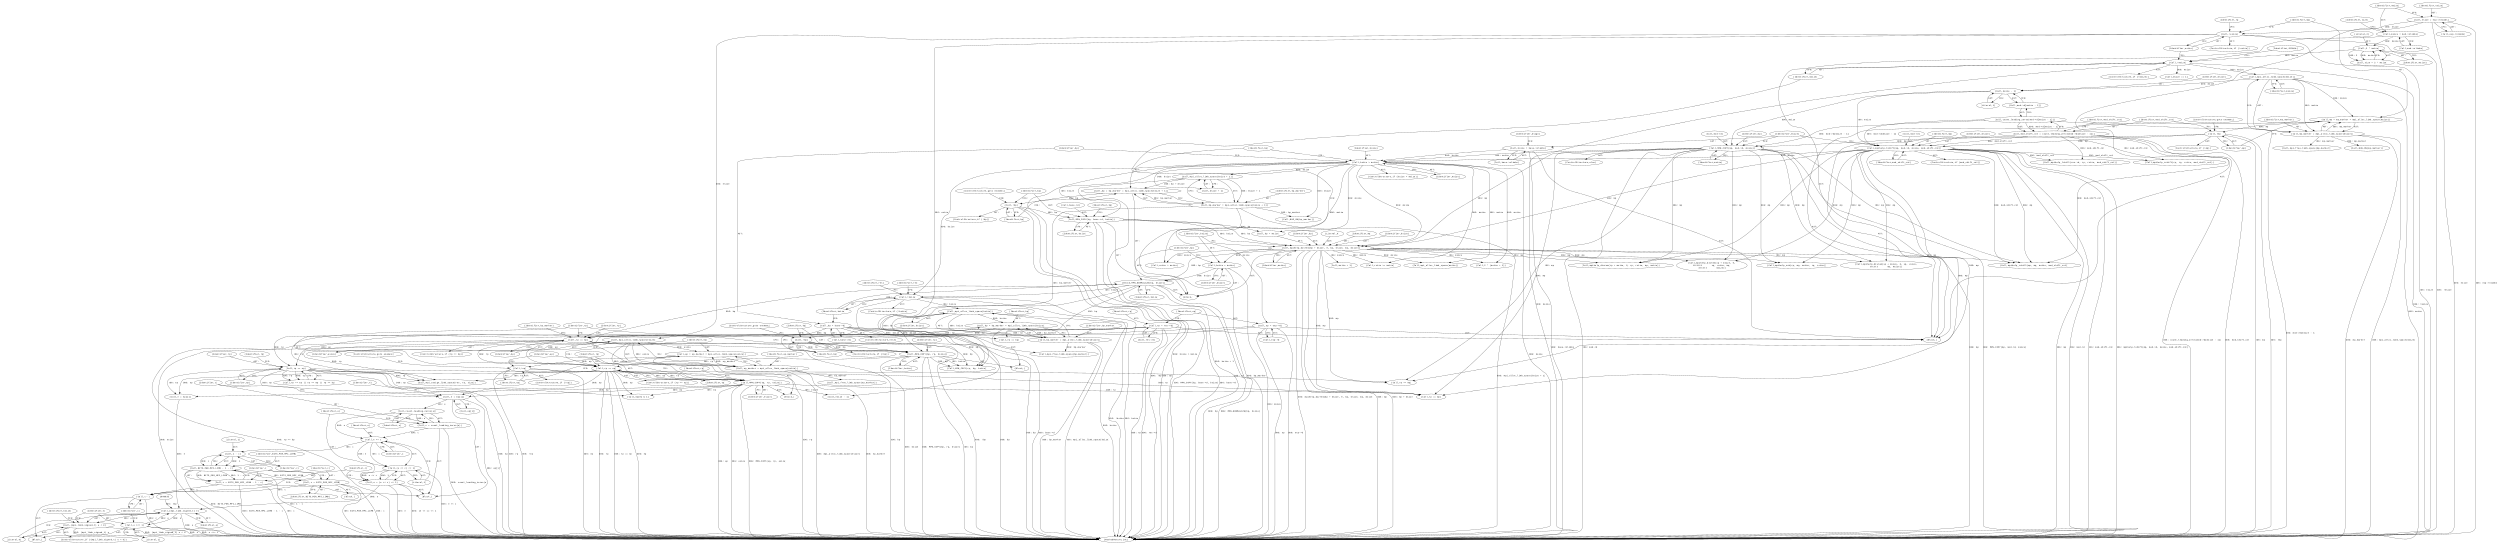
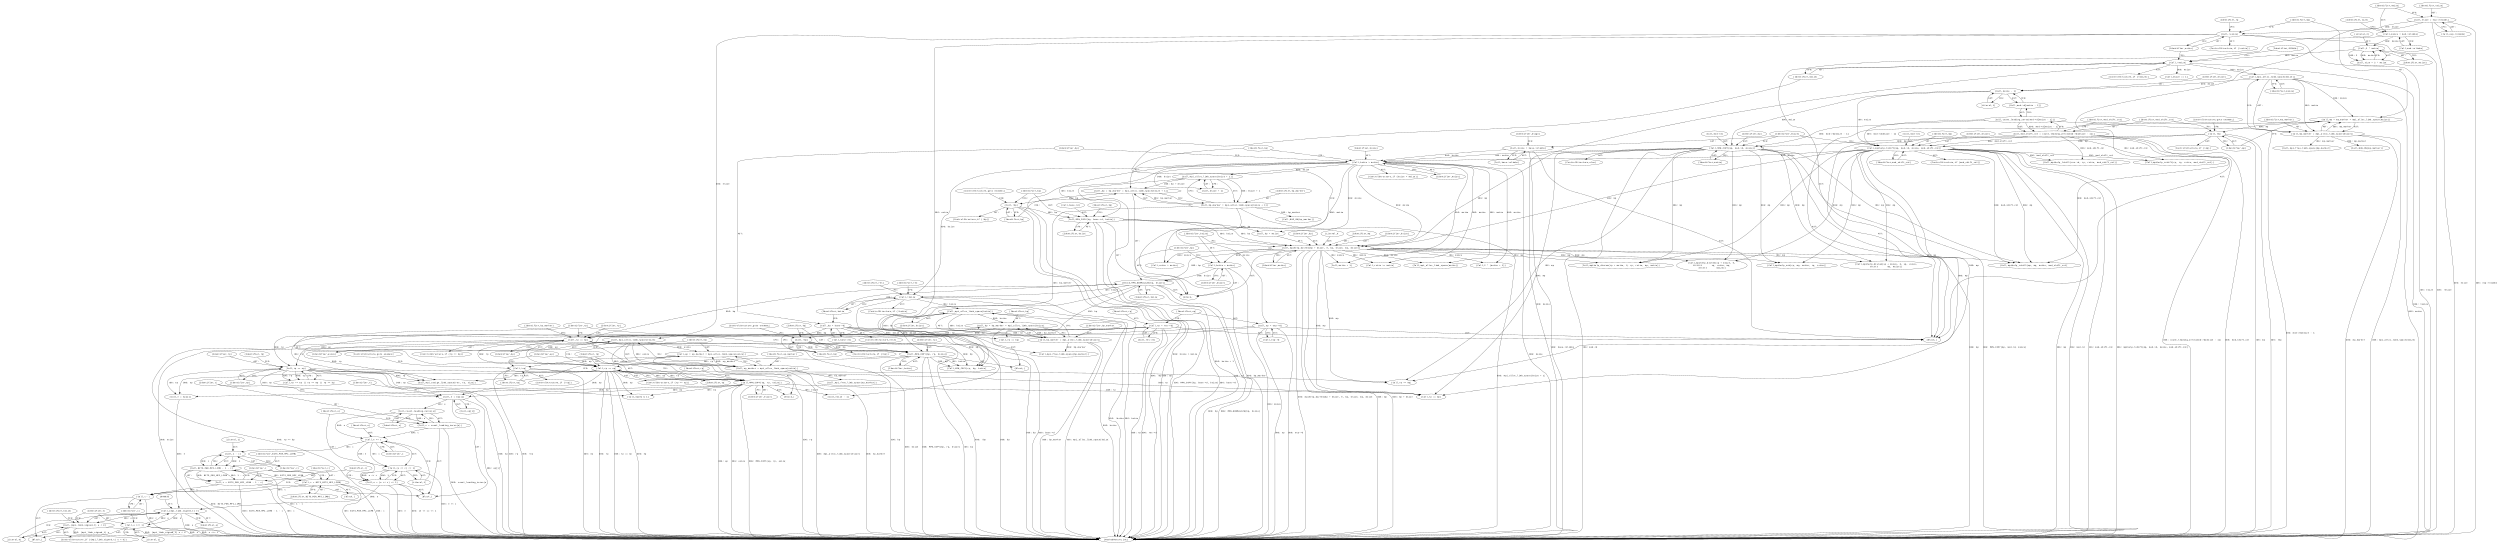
(1317, 180) -> (1455, 213)
(322, 482) -> (322, 482)
(171, 504) -> (171, 504)
